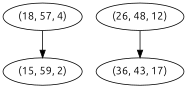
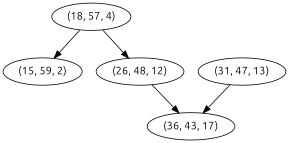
none -> (113, 41)
none -> (242, 72)
